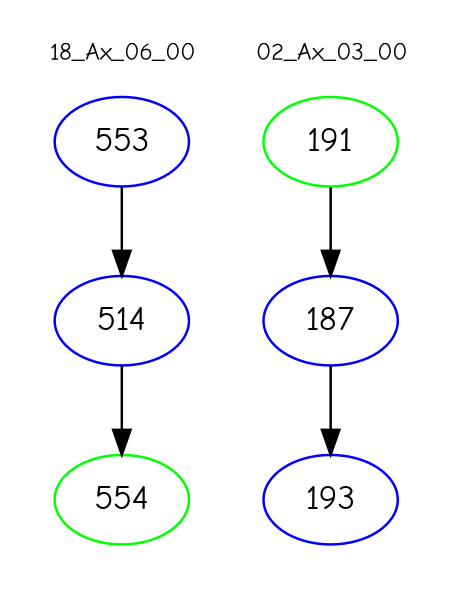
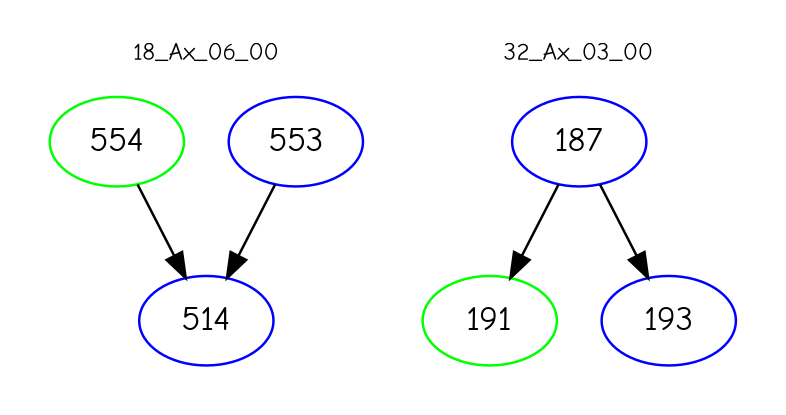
(332, 53) -> (579, 53)
(331, 219) -> (540, 220)
(122, 398) -> (156, 220)
